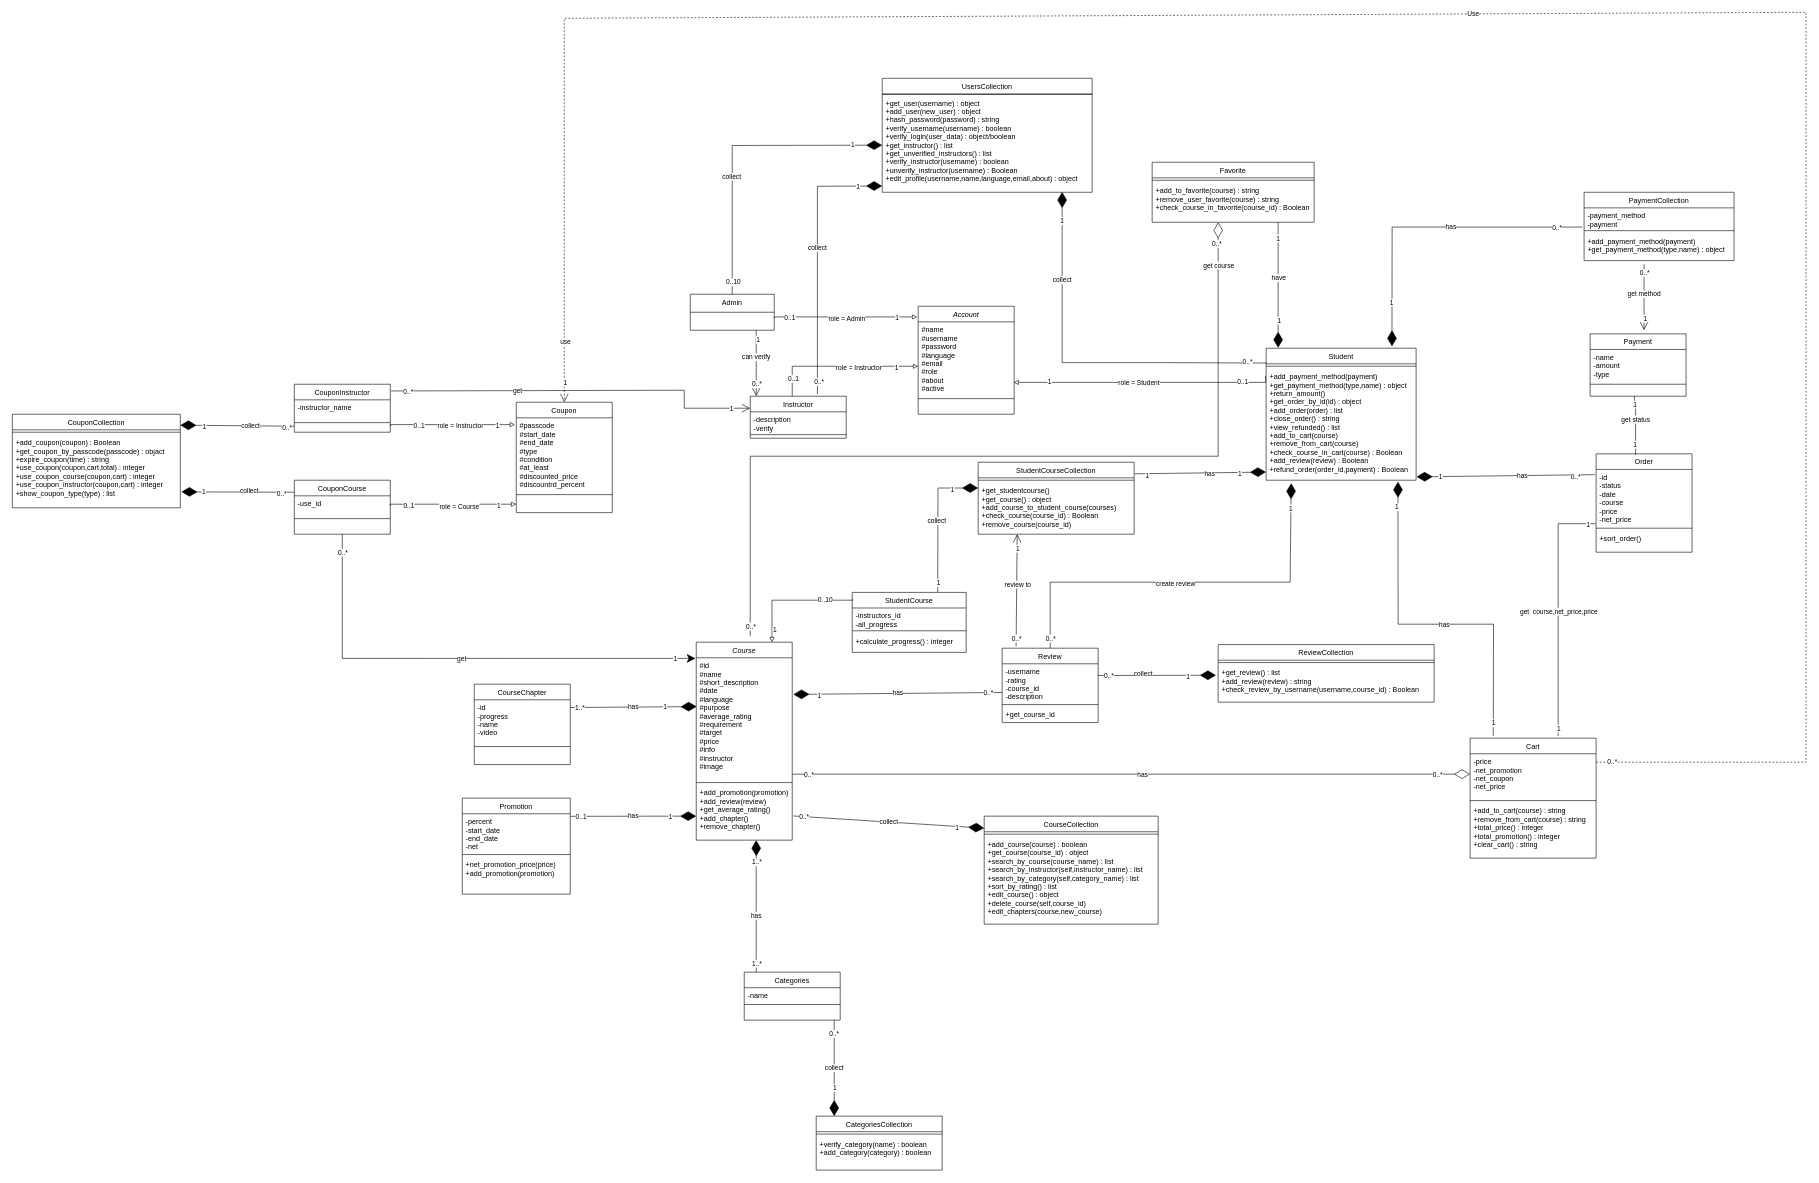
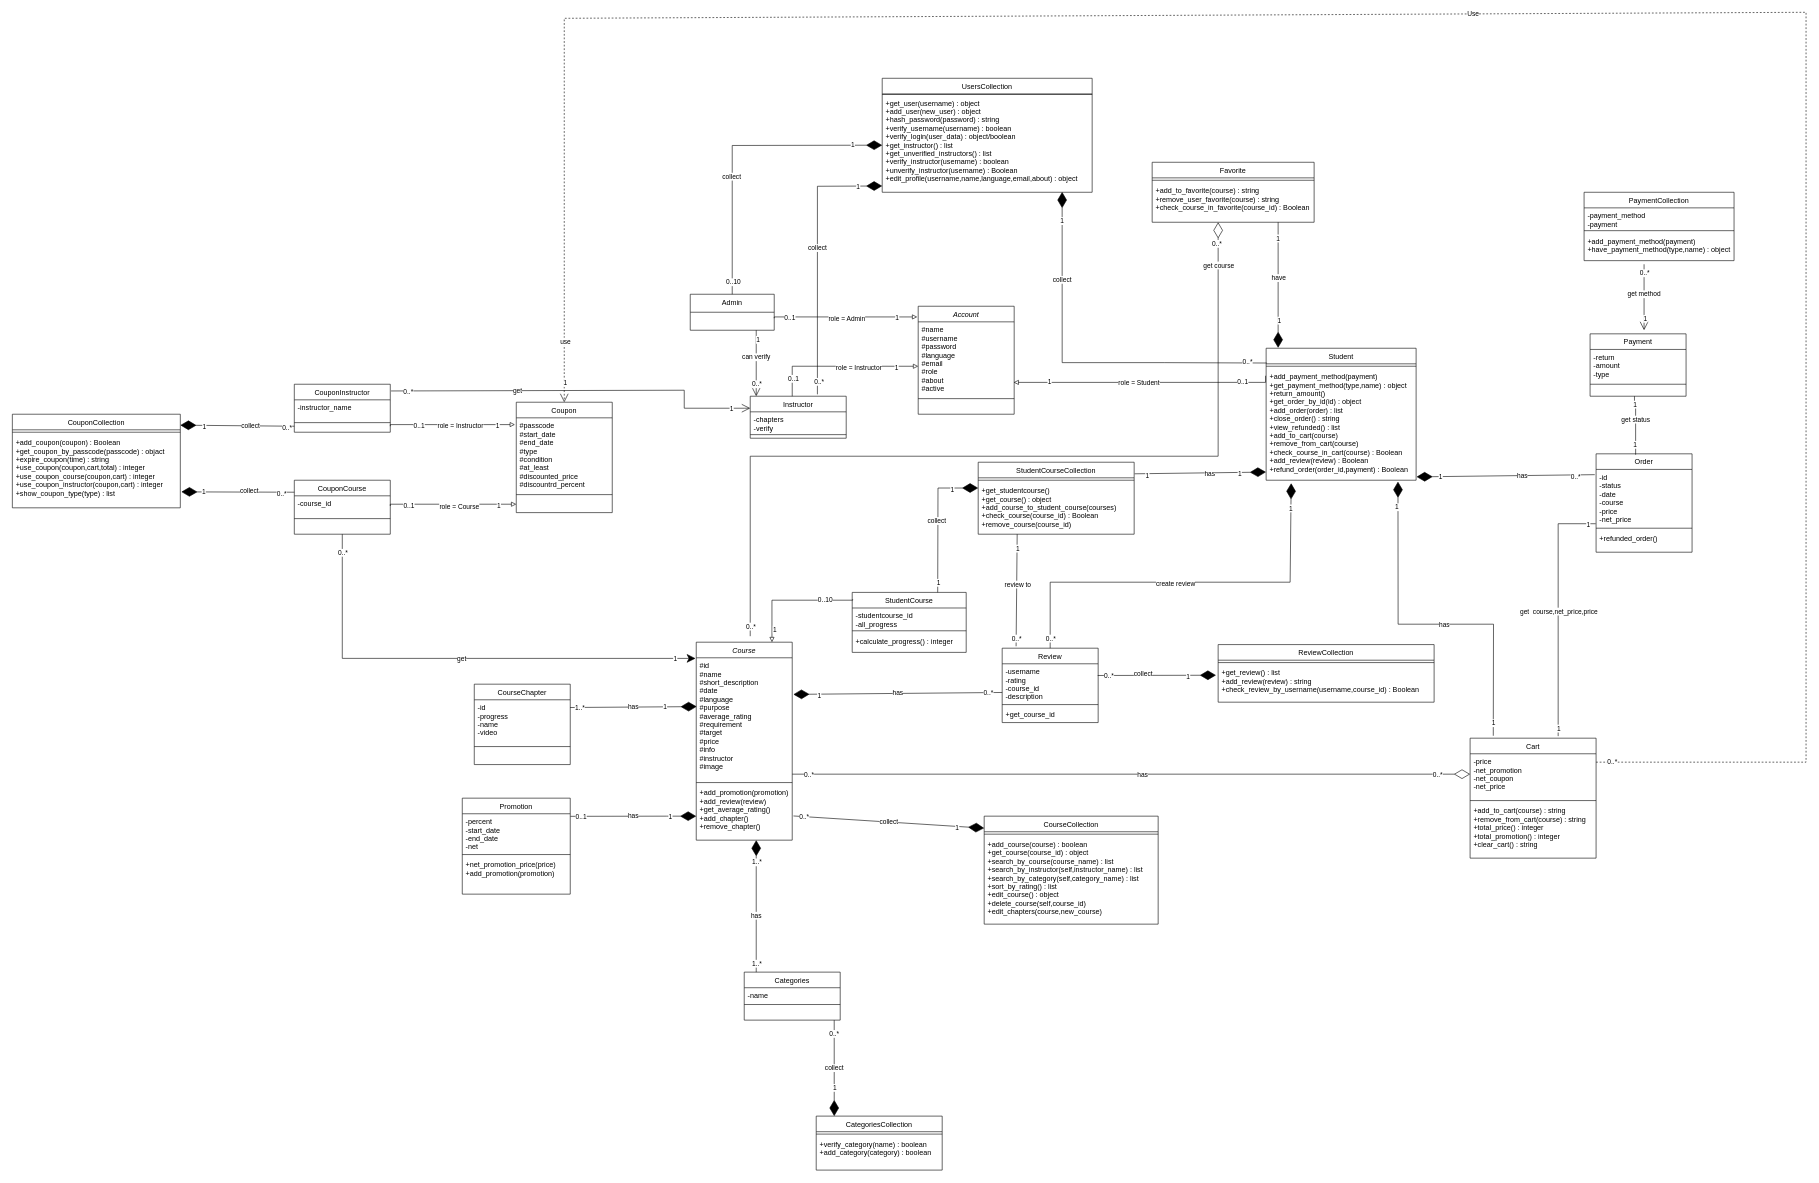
(1451, 227) -> none
(1644, 241) -> (1644, 241)
(1604, 358) -> (1608, 358)
(776, 420) -> (772, 420)
(311, 504) -> (317, 504)
(1017, 539) -> (1017, 539)
(1626, 539) -> (1634, 539)
(884, 616) -> (889, 616)
